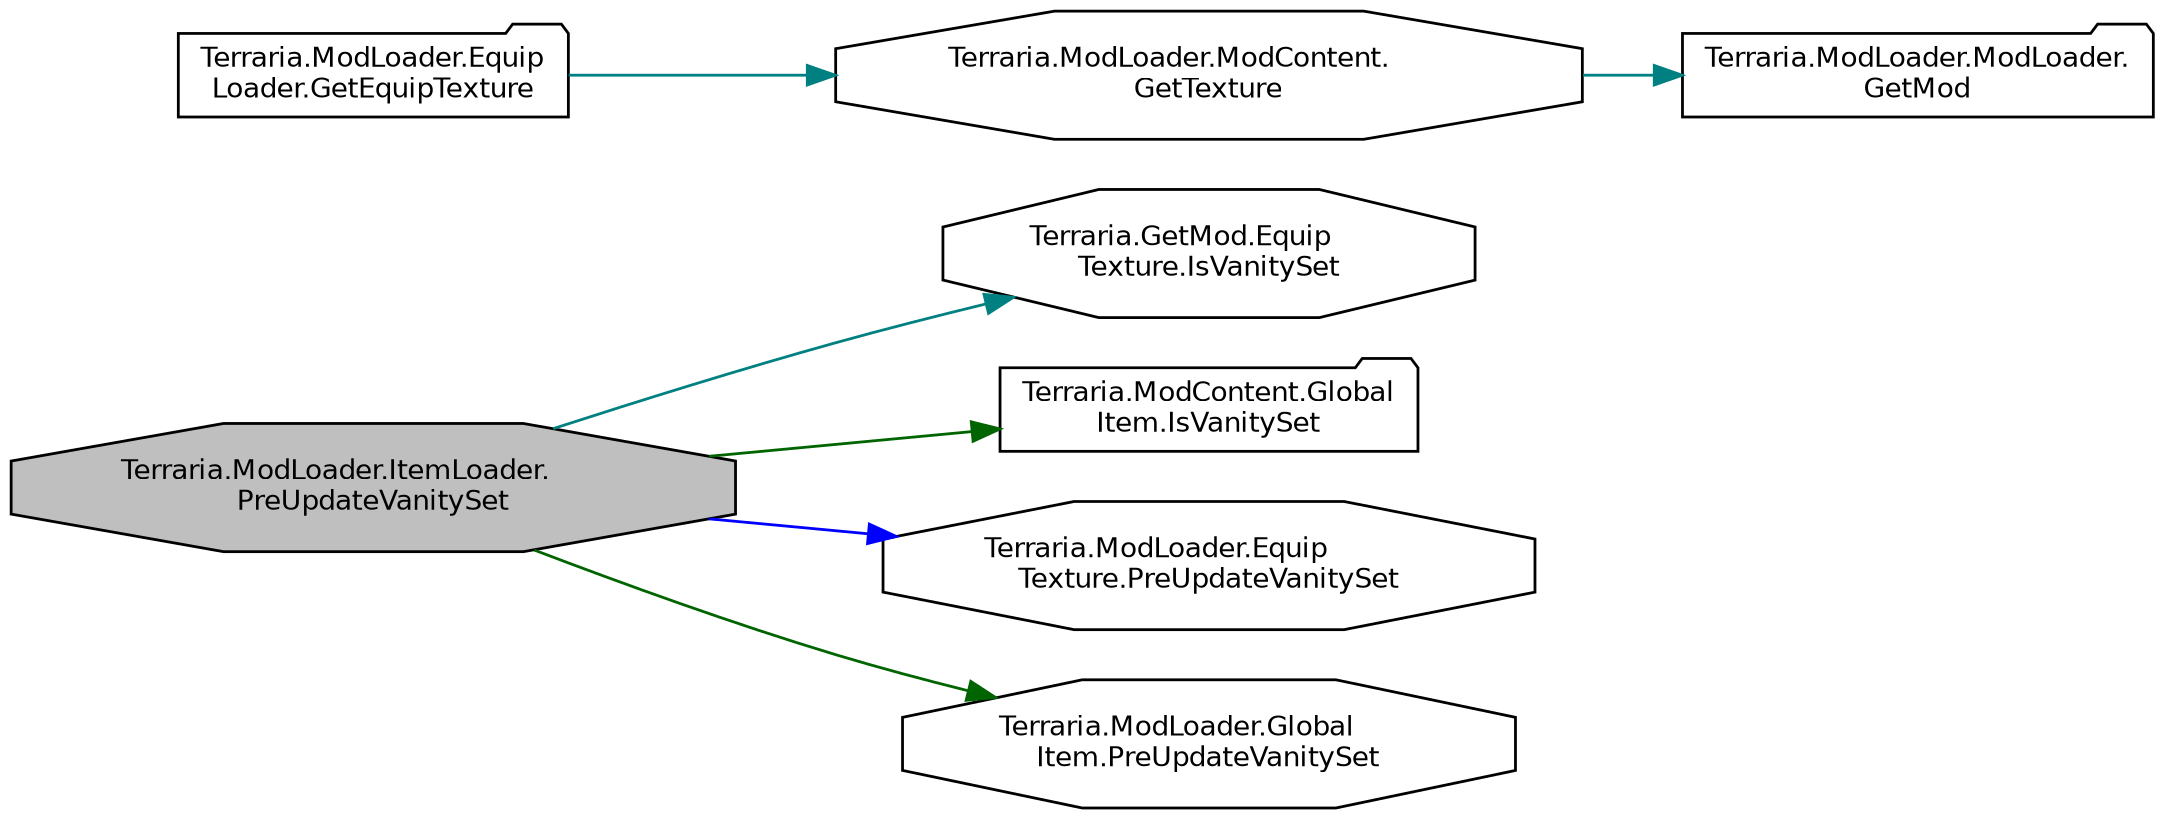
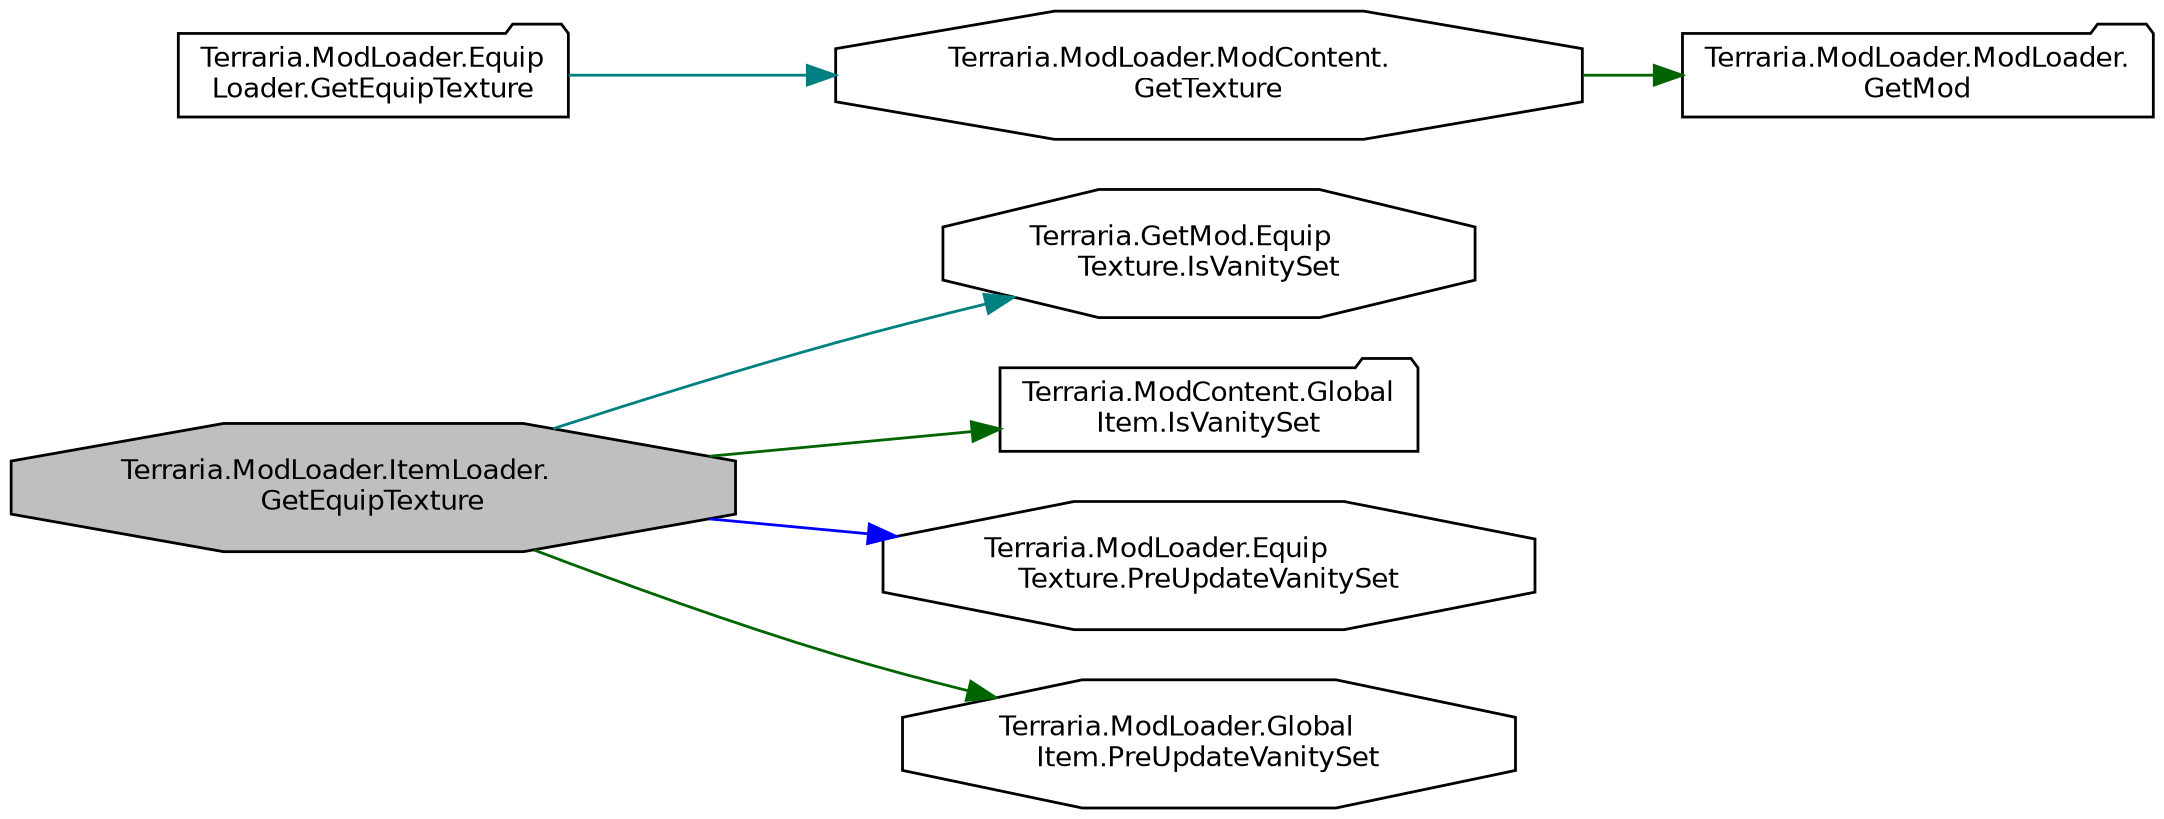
(1619, 75) -> (1619, 75)
(373, 488) -> (373, 488)
